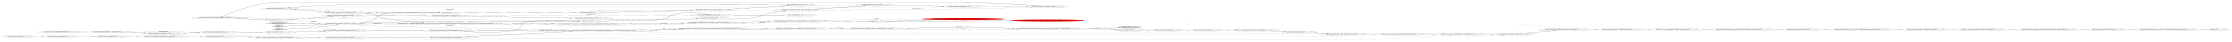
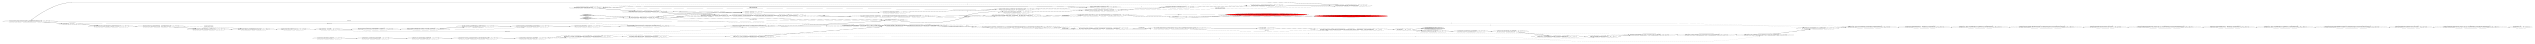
(279, 23) -> none
none -> (329, 29)
